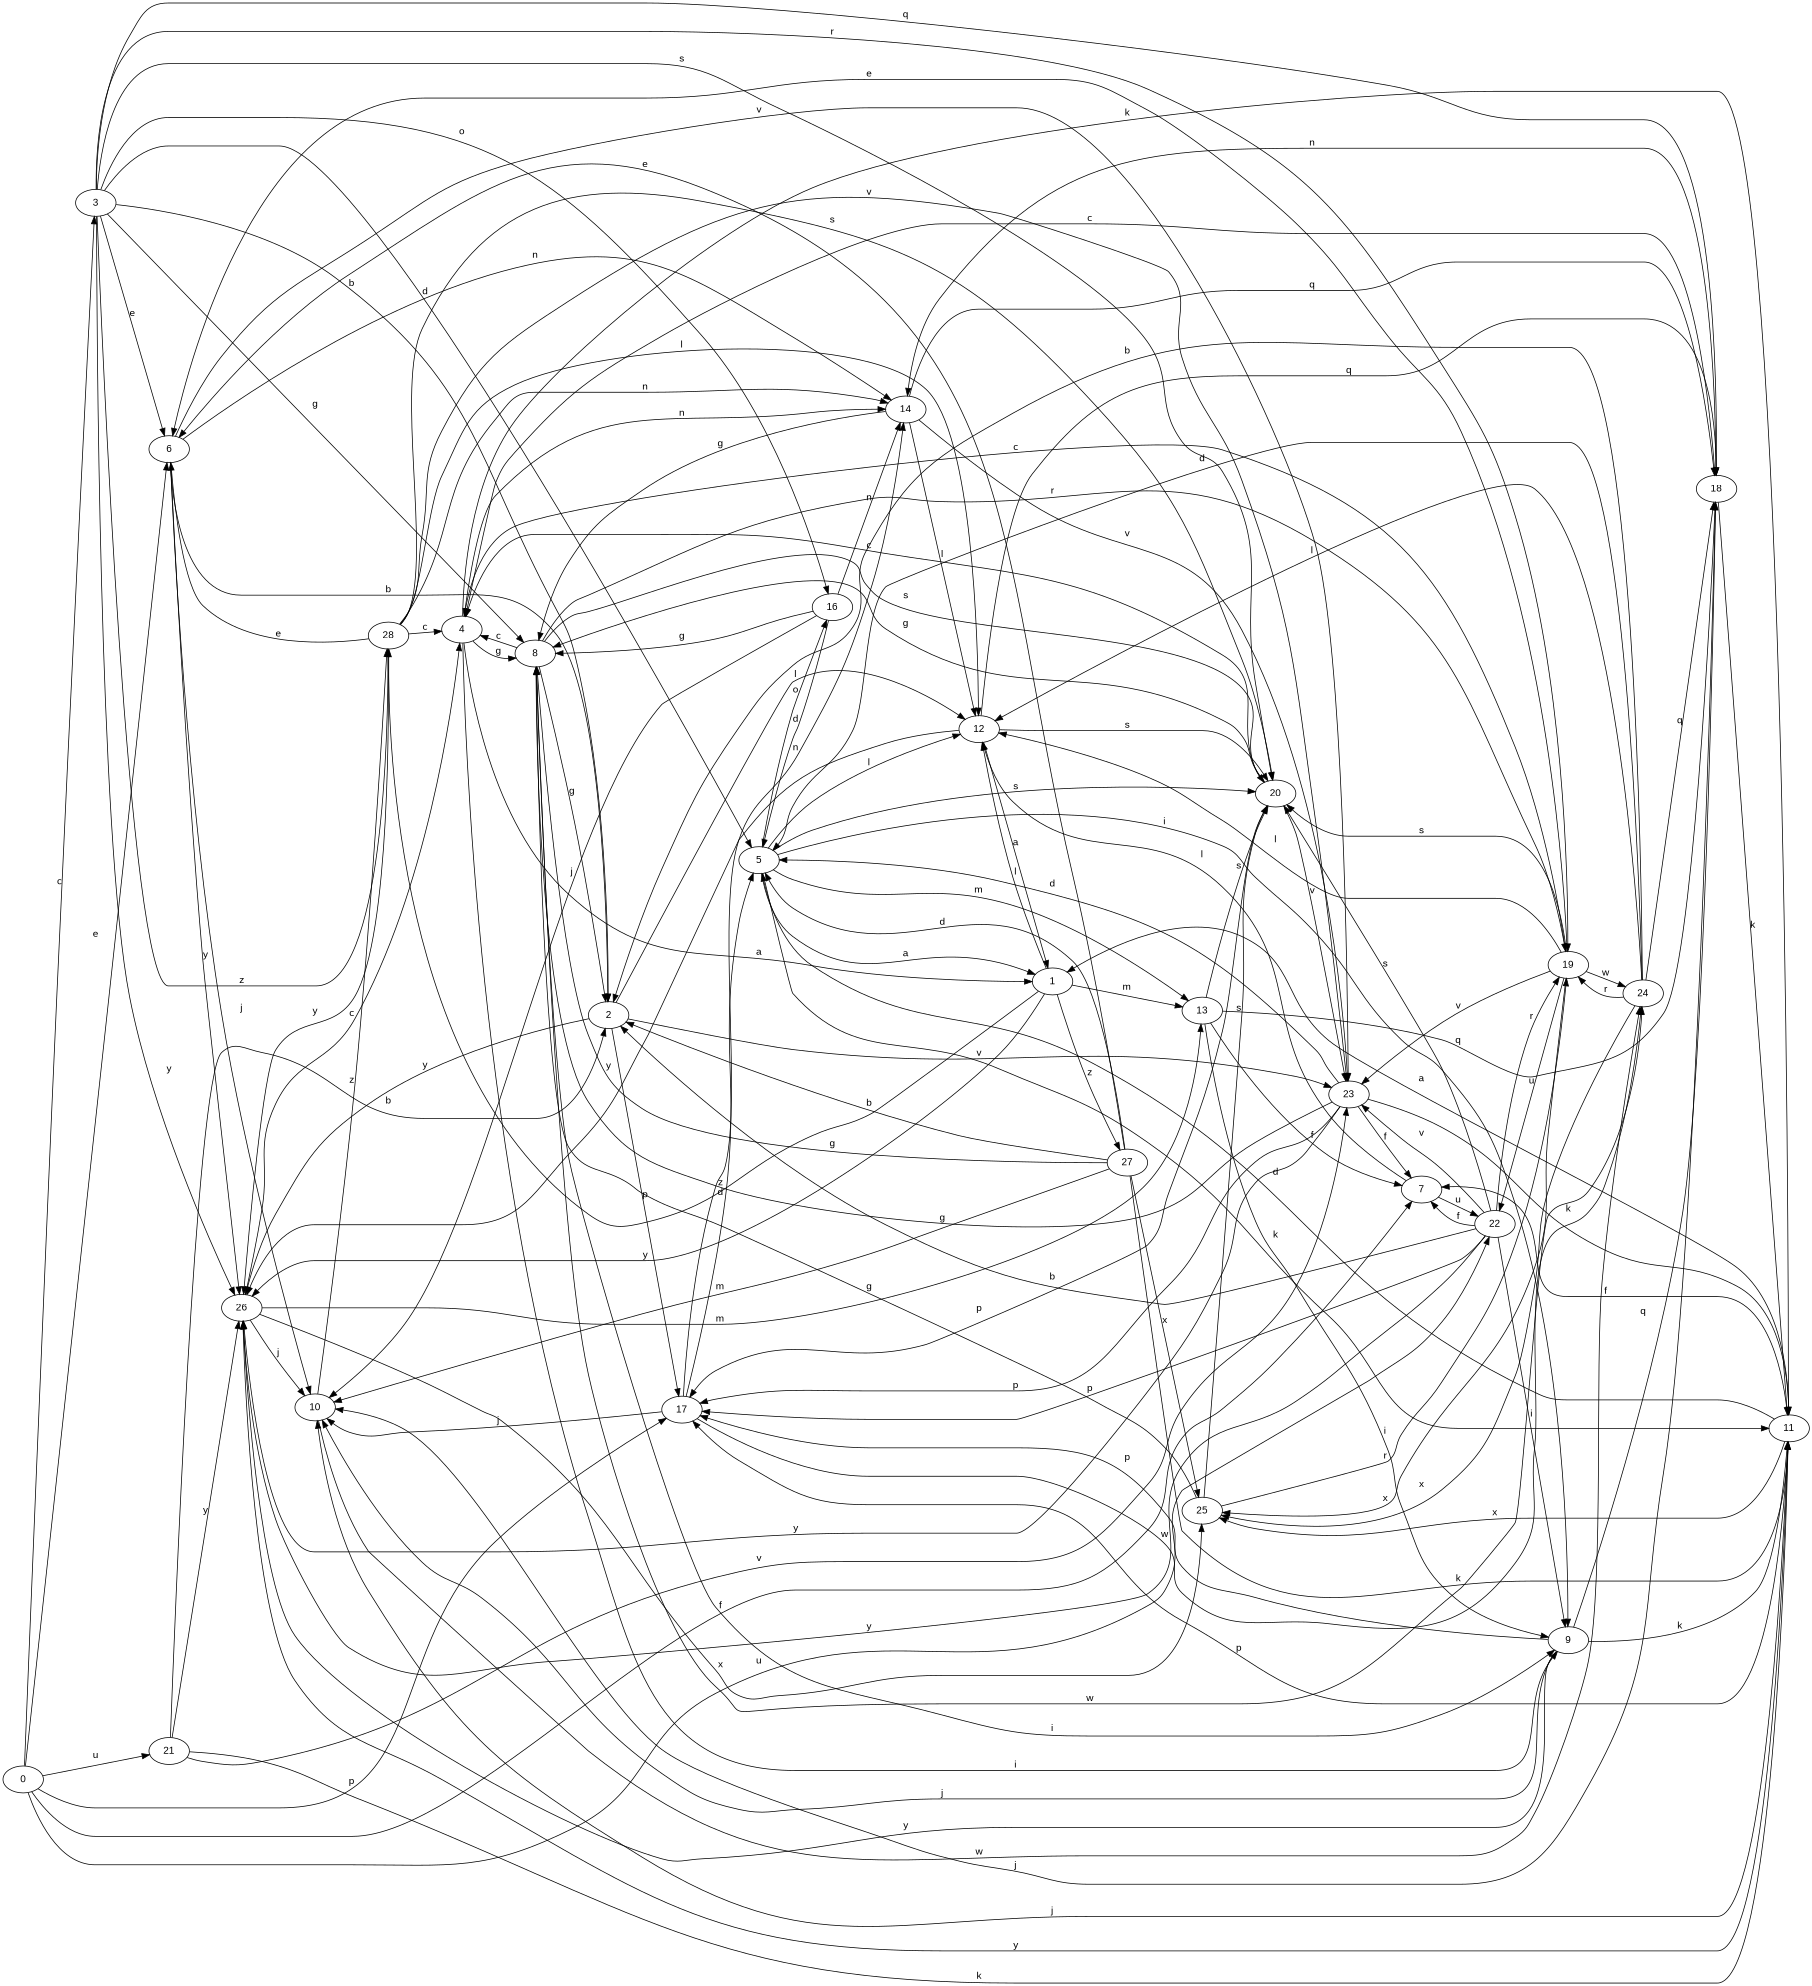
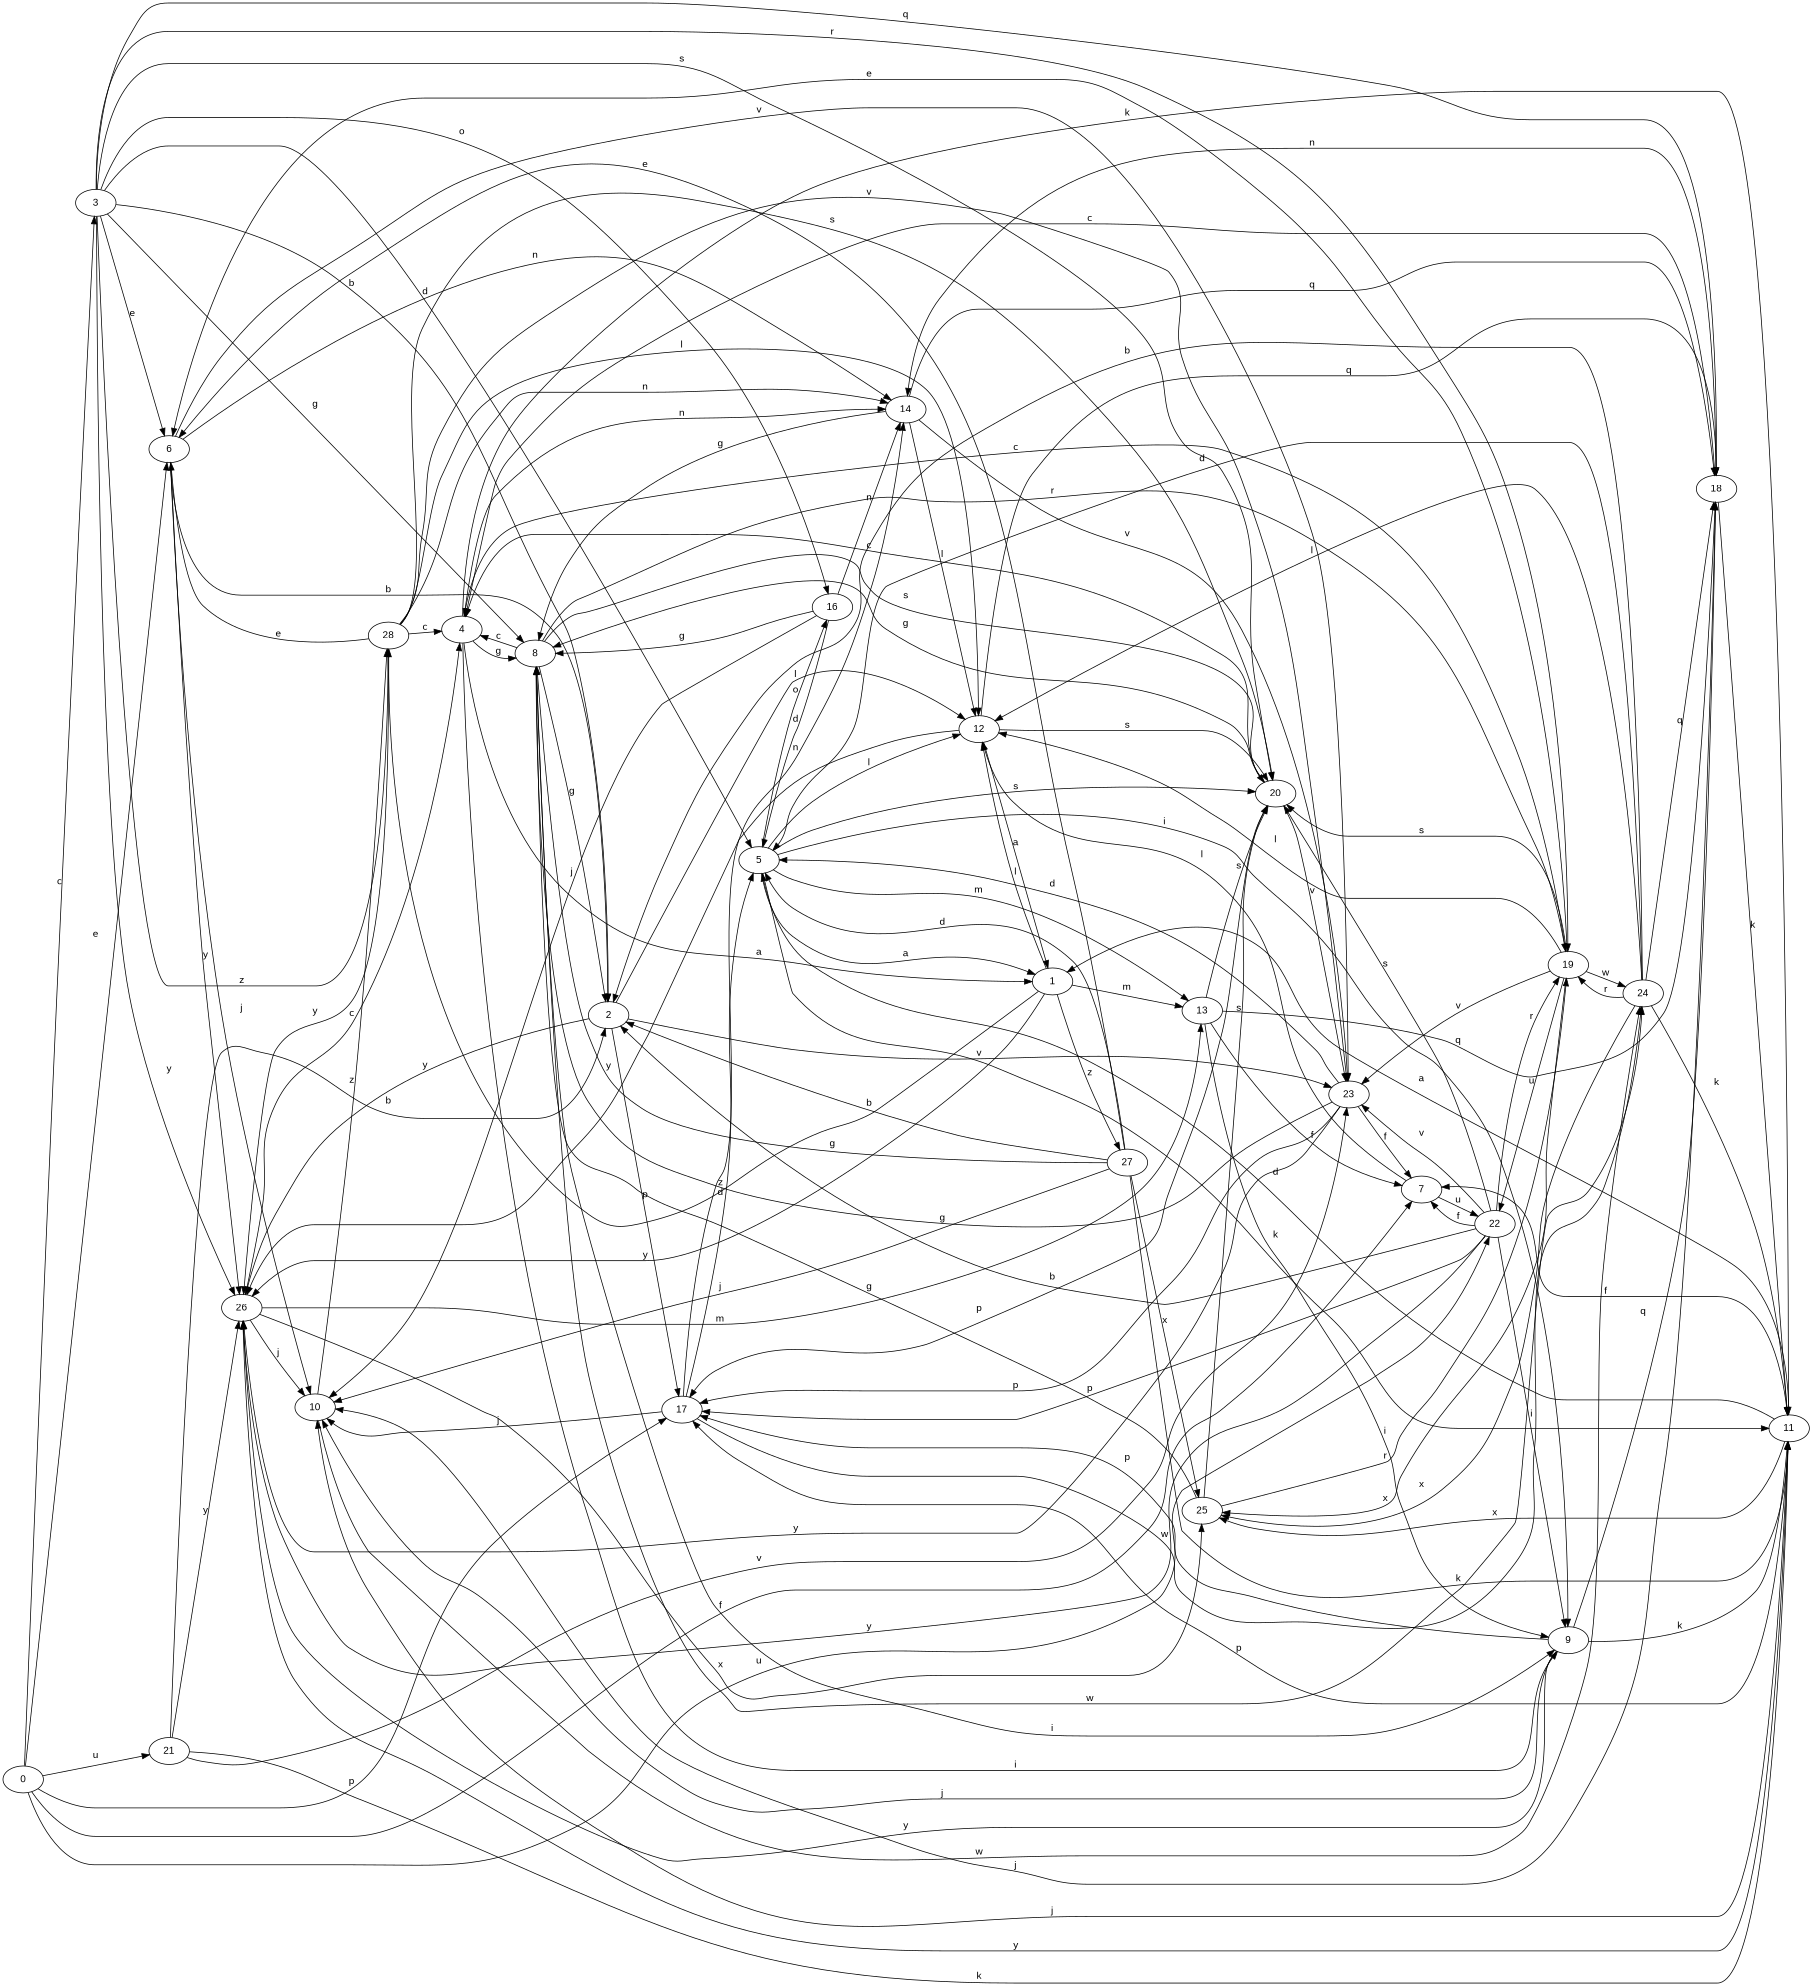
(1601, 1248) -> (1745, 1198)
(721, 1286) -> (721, 1286)
